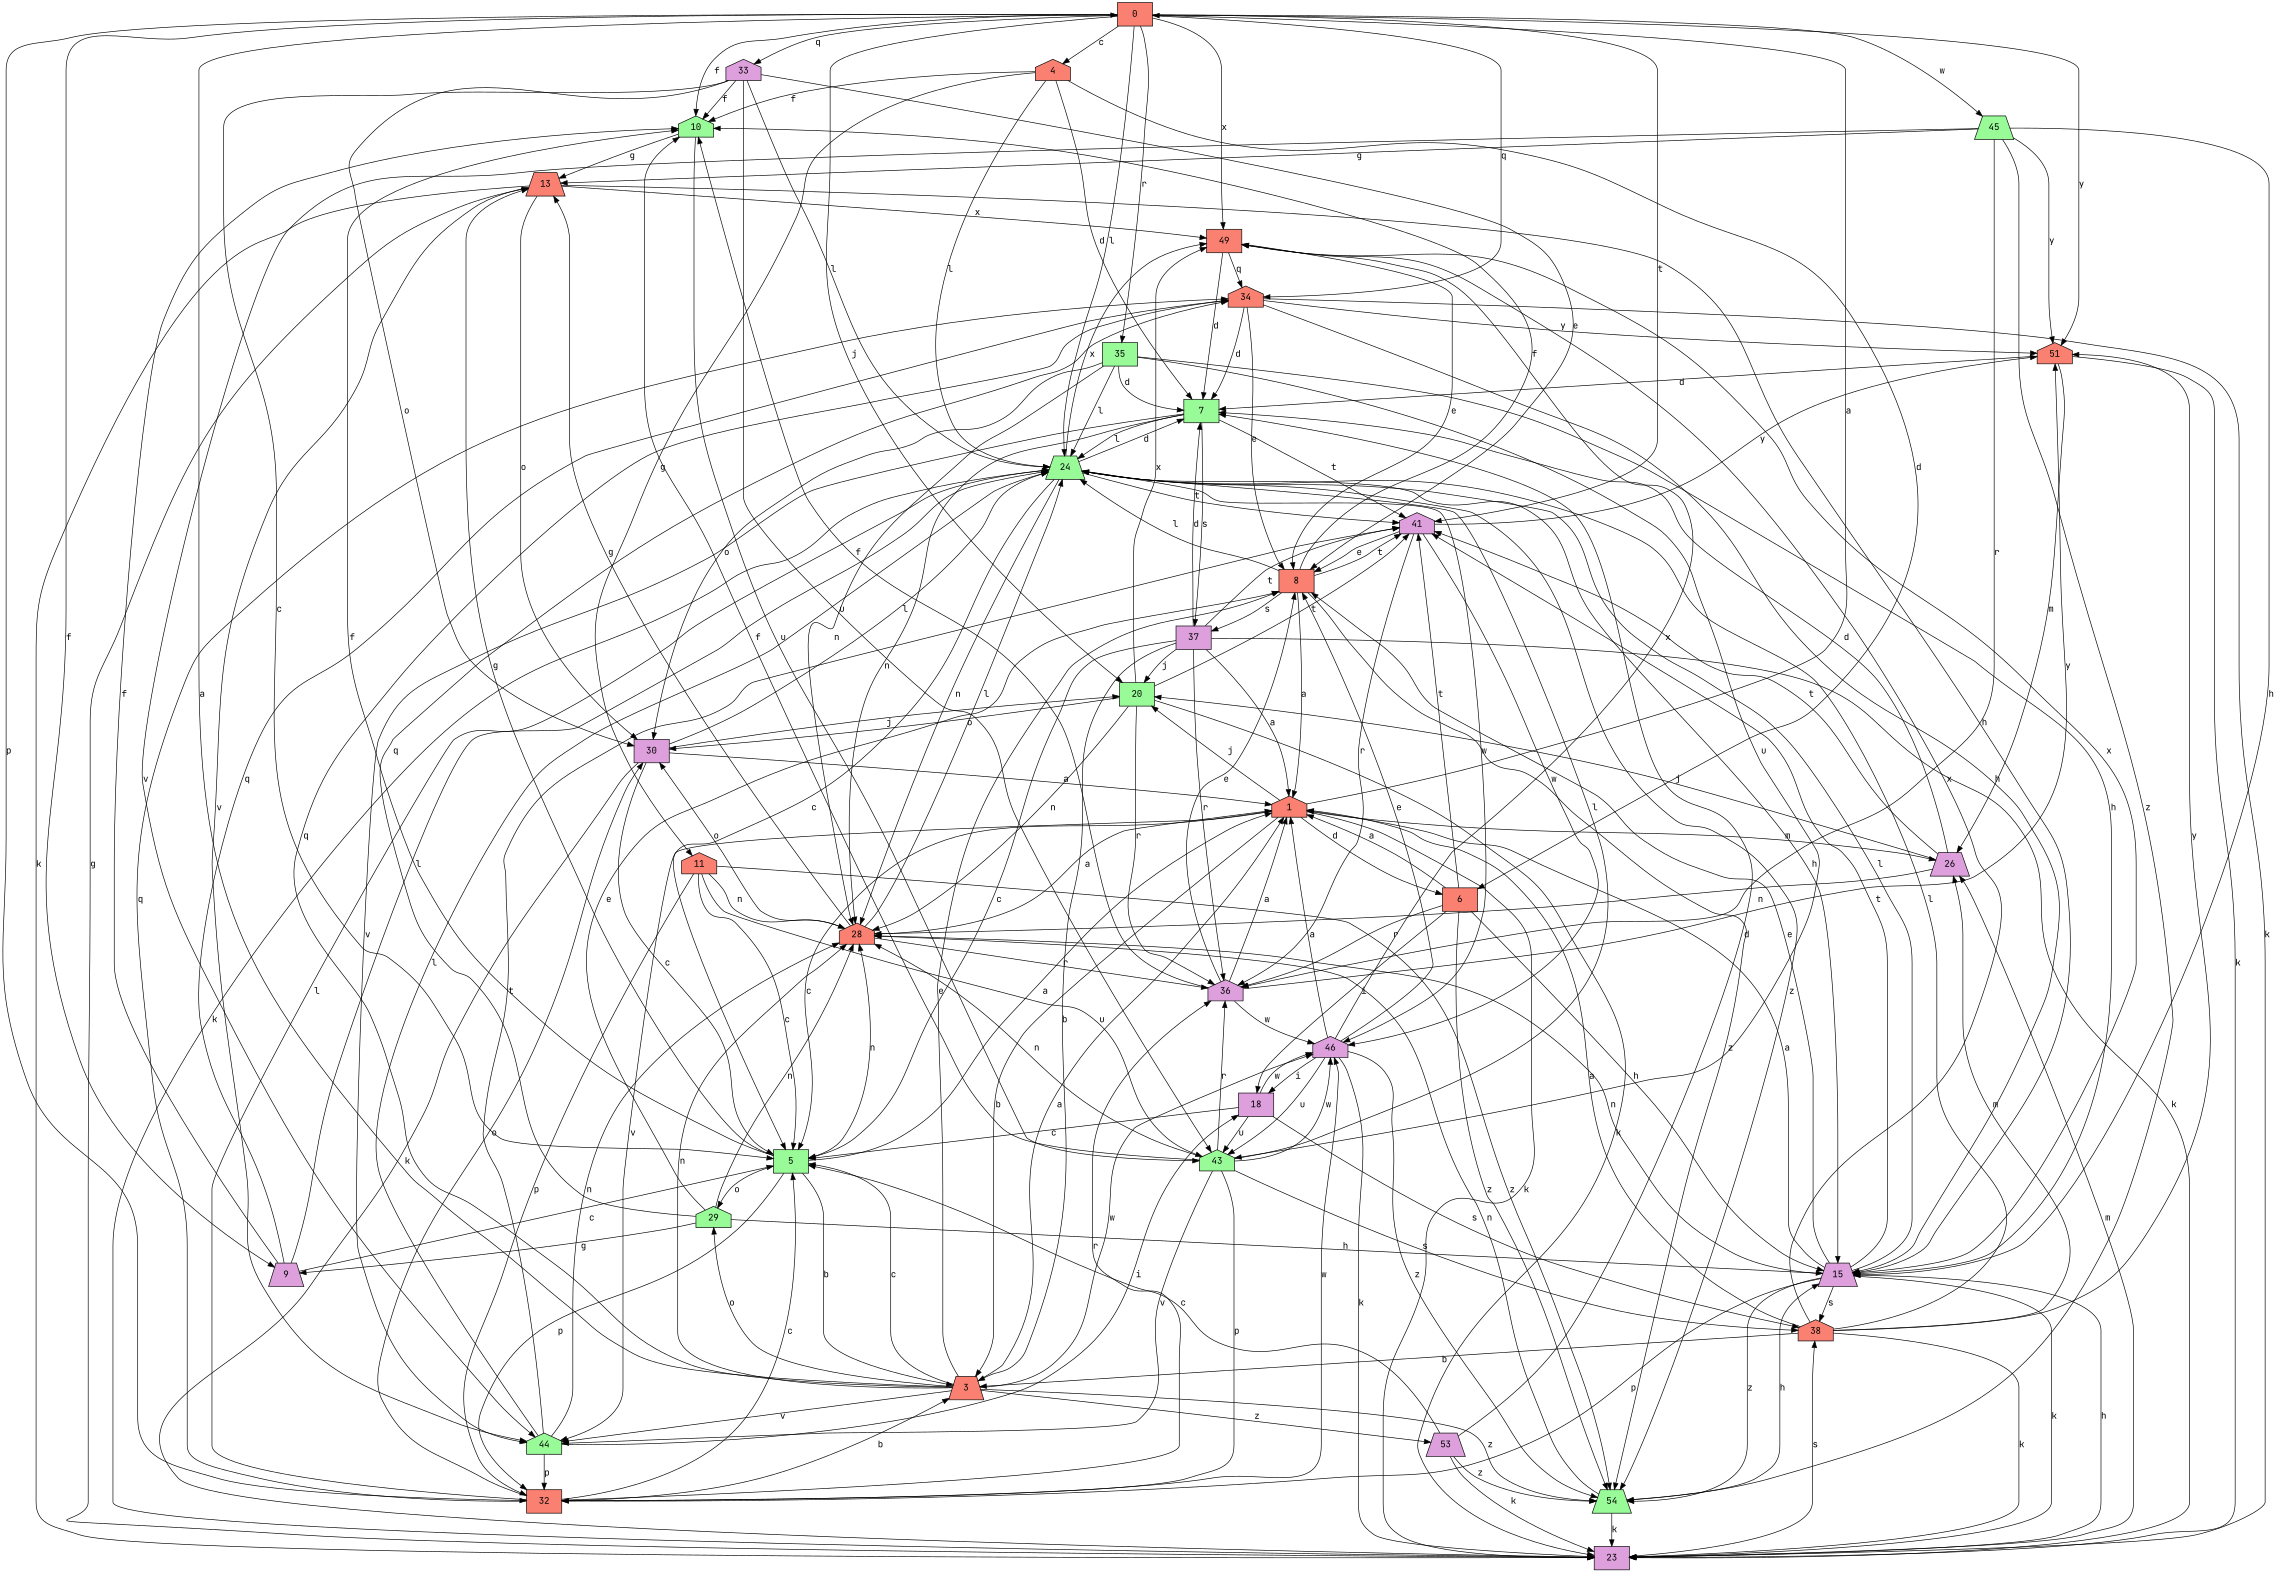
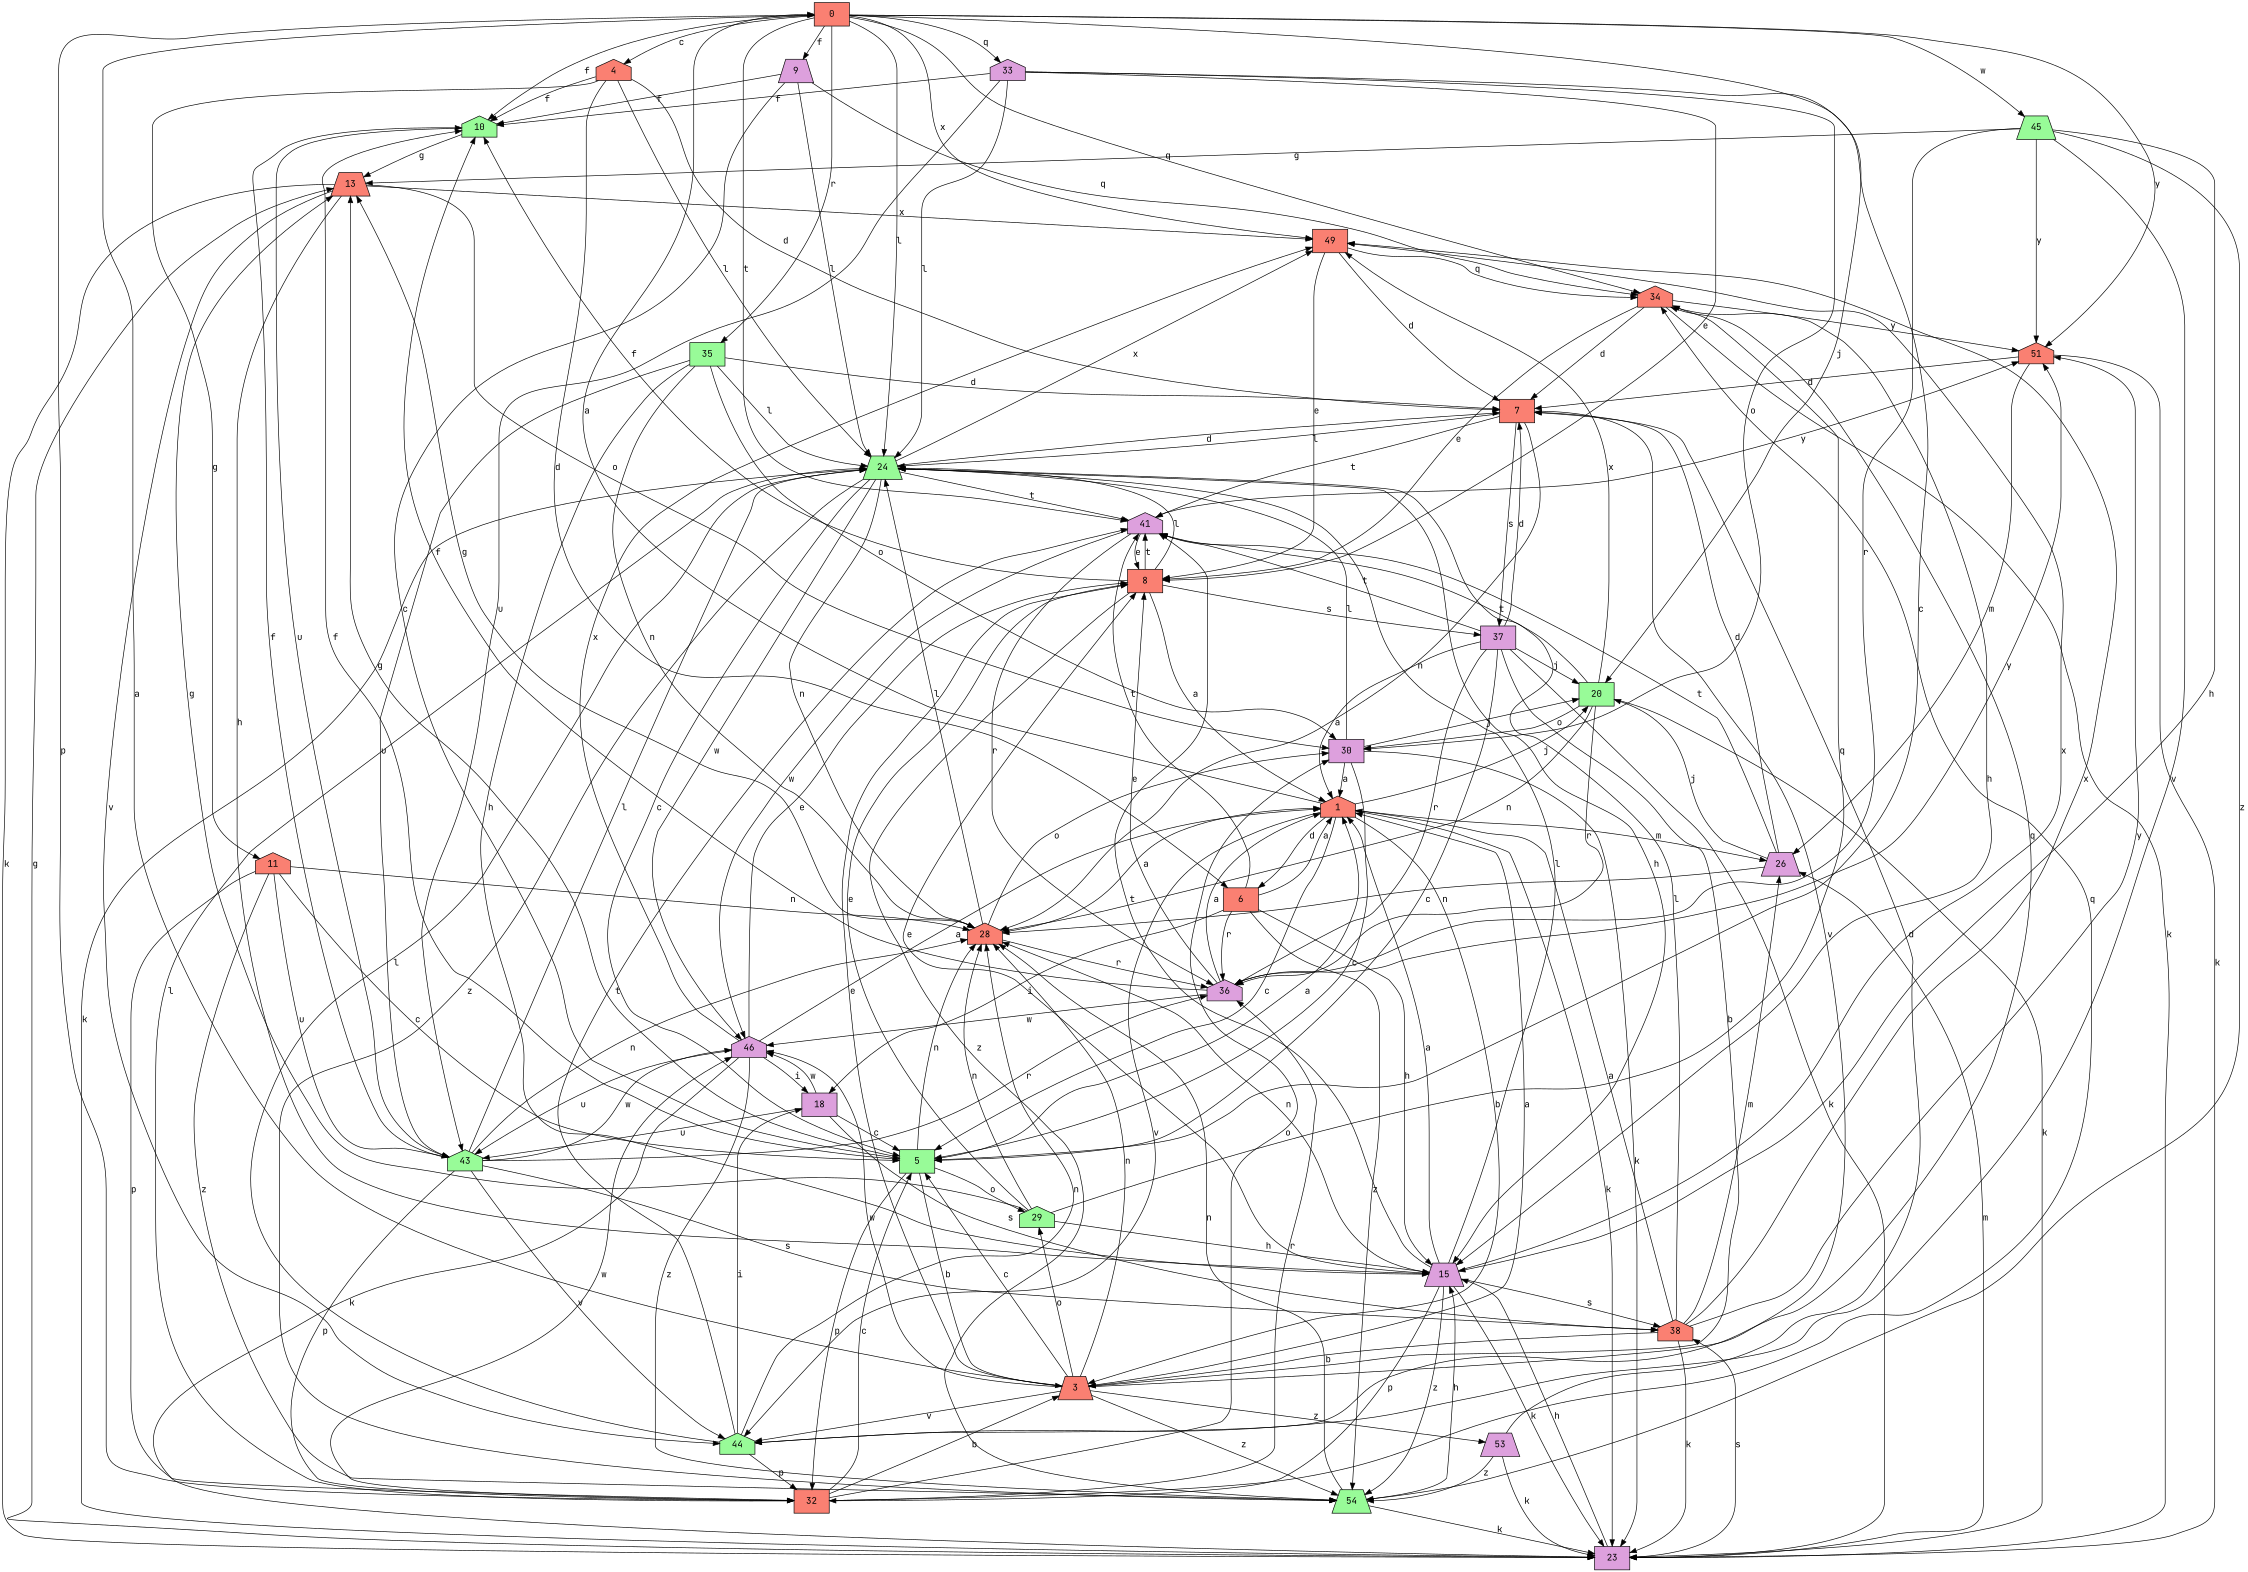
(1201, 411) -> (1517, 411)
(492, 1253) -> (256, 1000)
(1189, 1317) -> none
